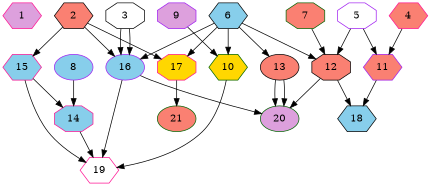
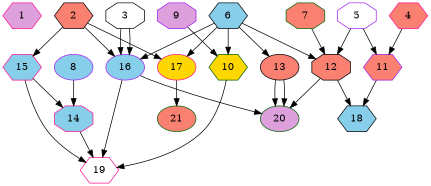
(177, 67) -> (177, 67)
